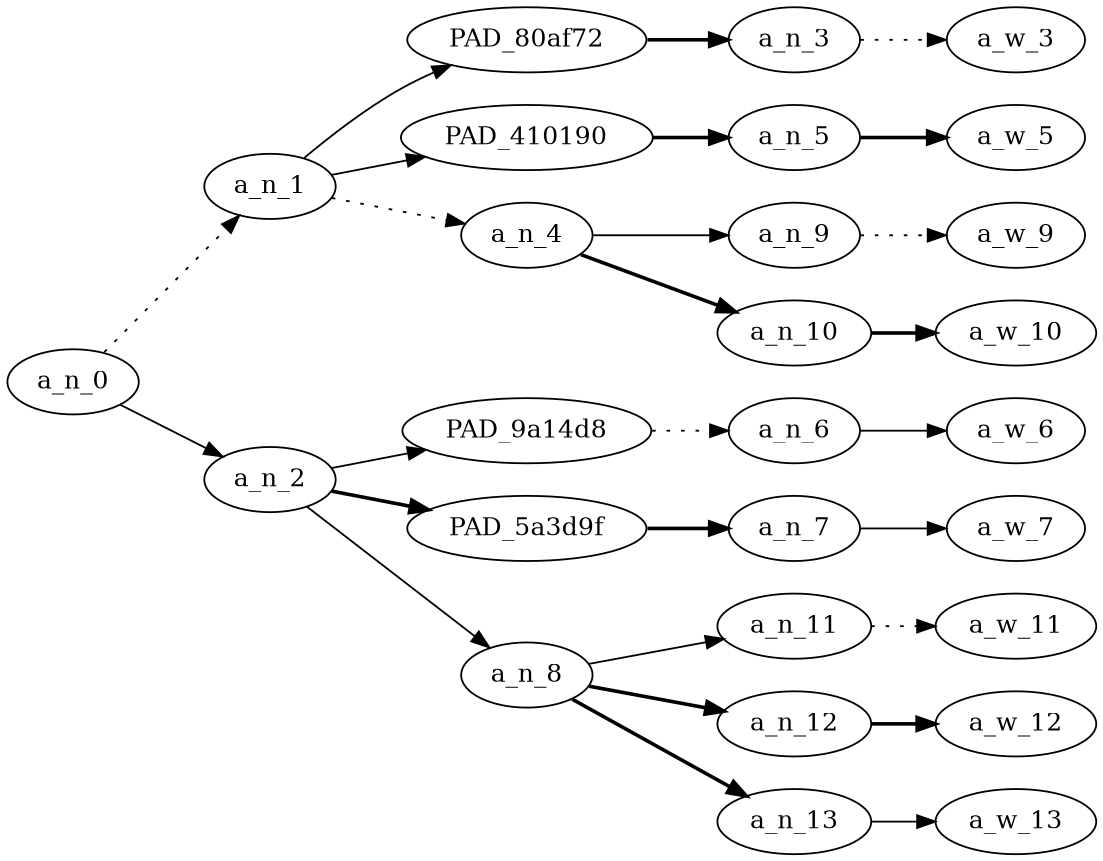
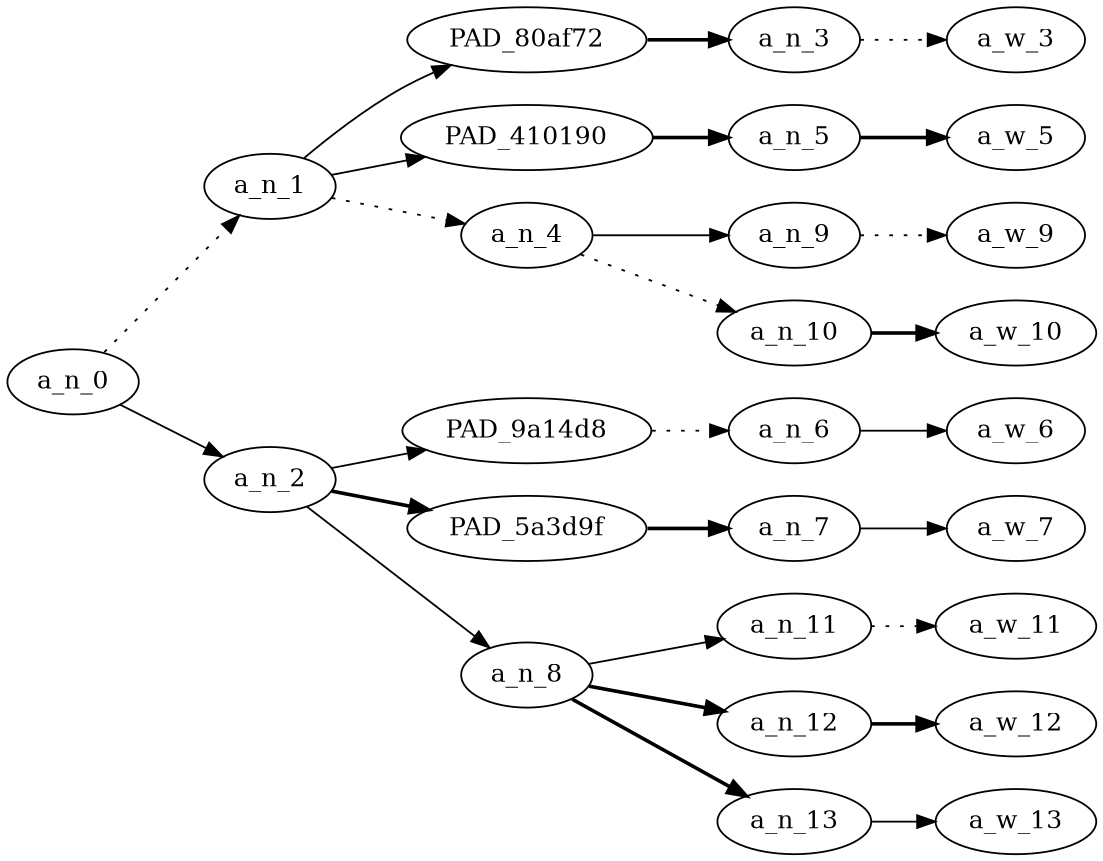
(649, 280) -> (649, 280)
